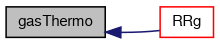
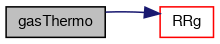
(140, 32) -> (125, 12)
